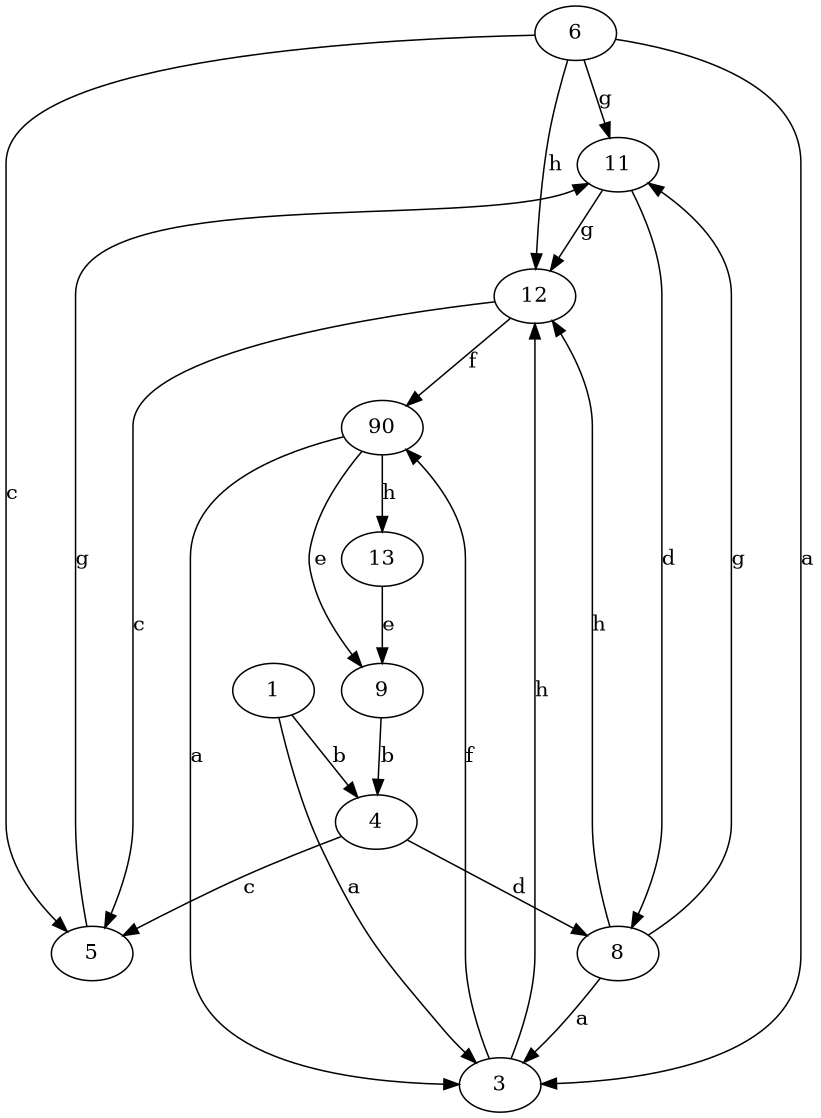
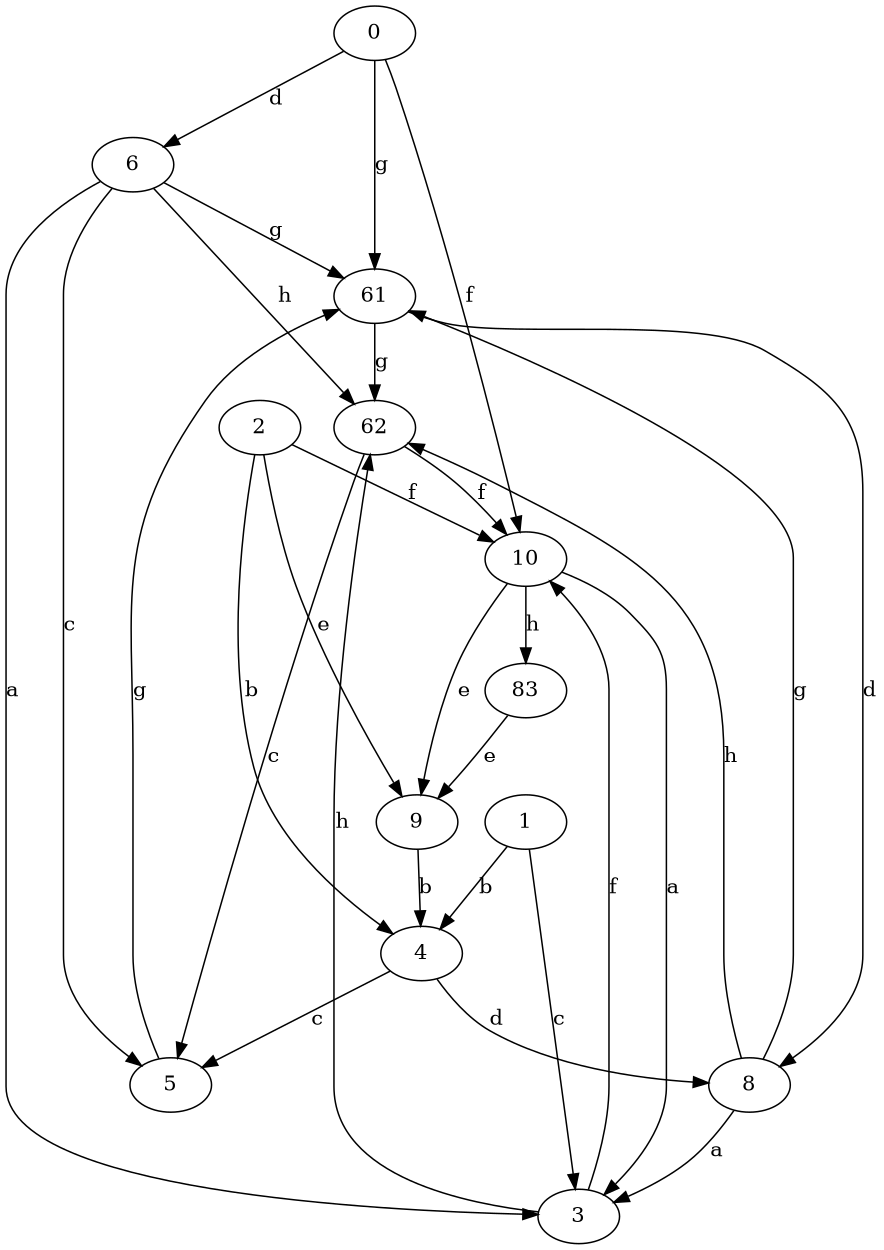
none -> (375, 33)
(618, 165) -> (375, 296)
(535, 296) -> (375, 428)
none -> (260, 428)
(382, 428) -> (526, 559)
(382, 559) -> (526, 691)
(354, 888) -> (559, 1019)
